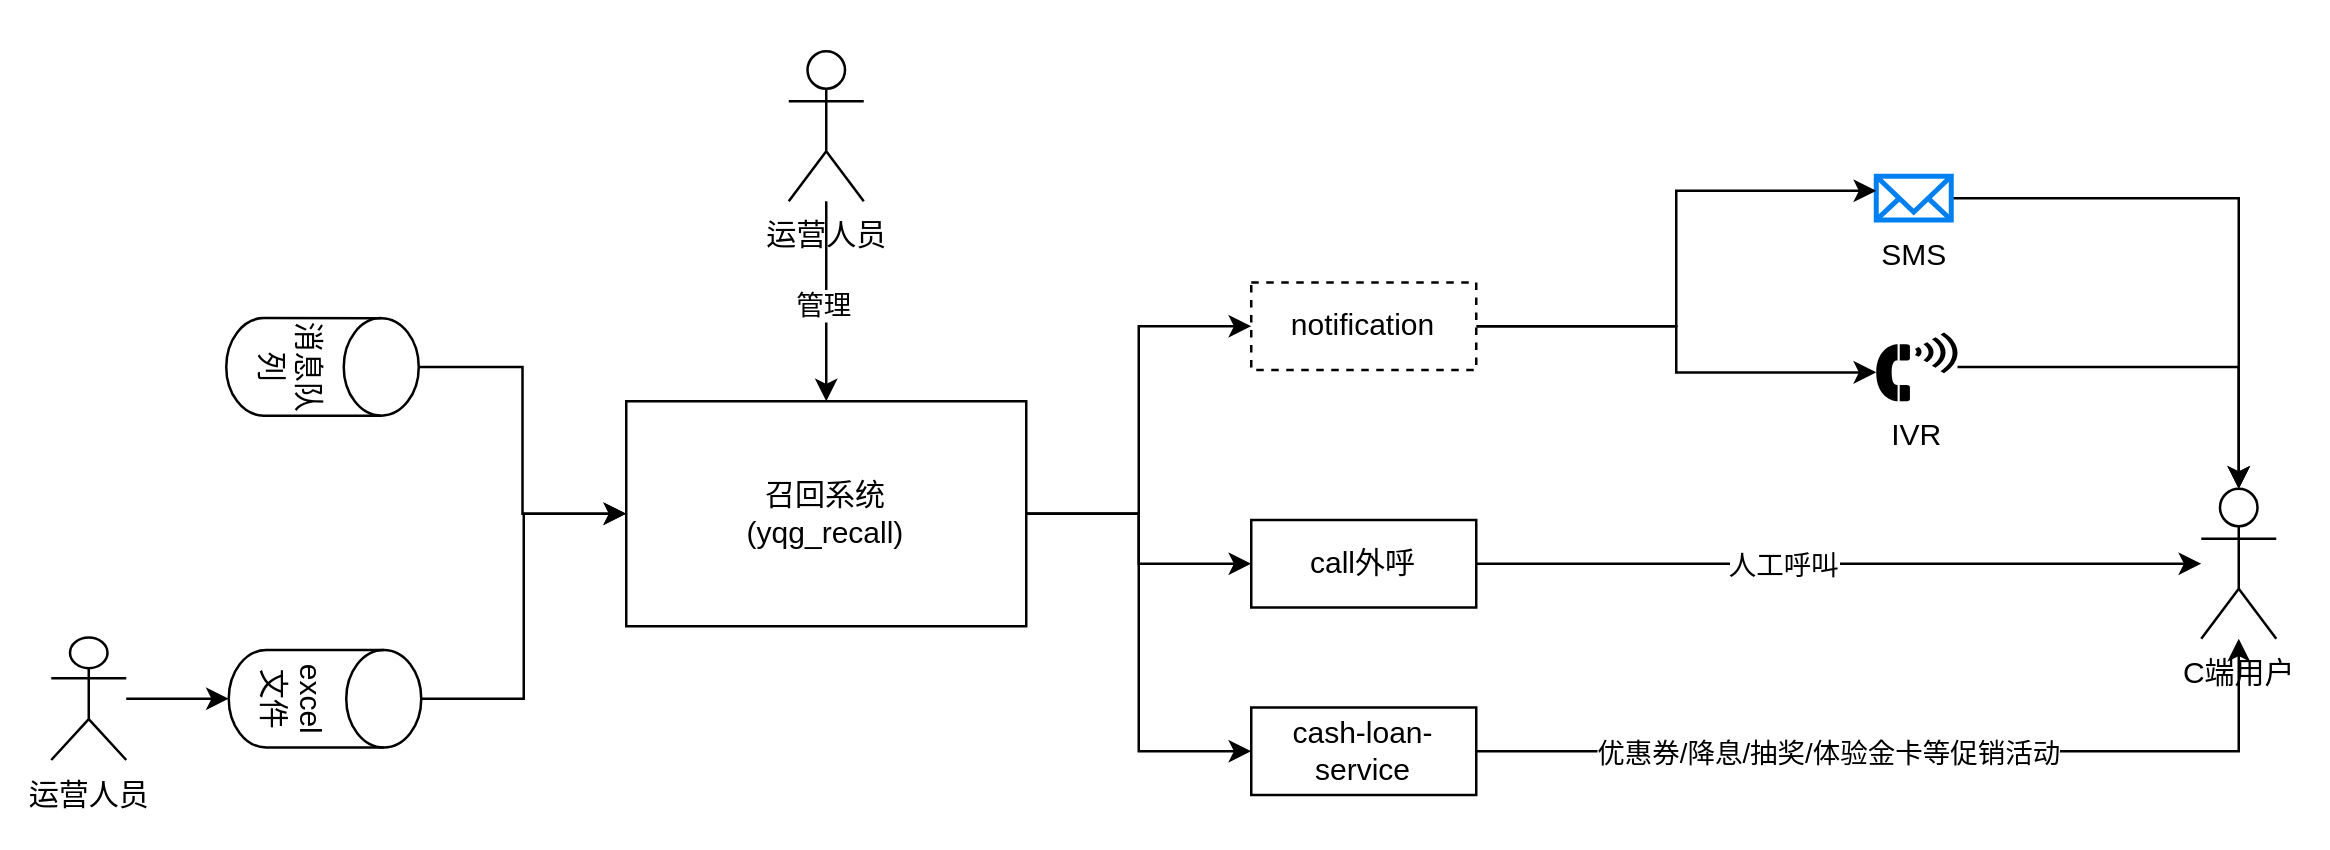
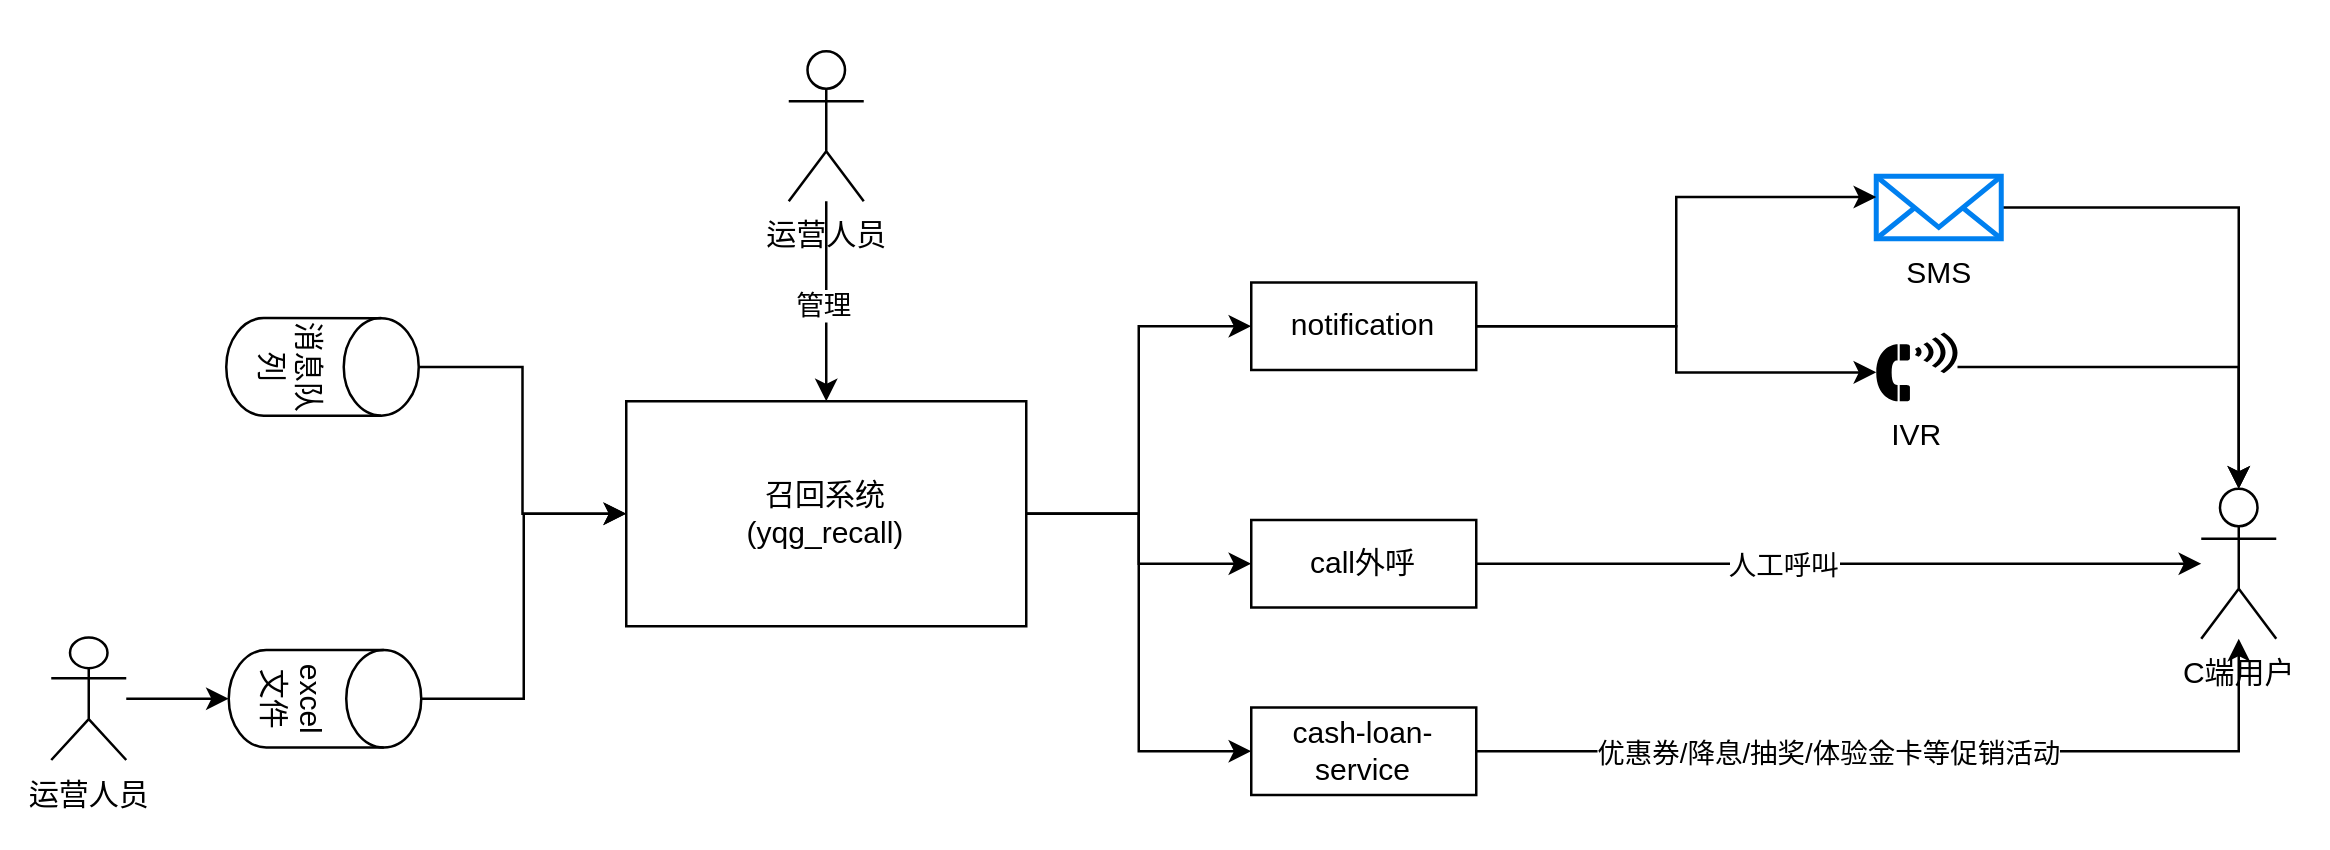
(1914, 198) -> (1939, 208)
(1364, 326) -> (1364, 326)
